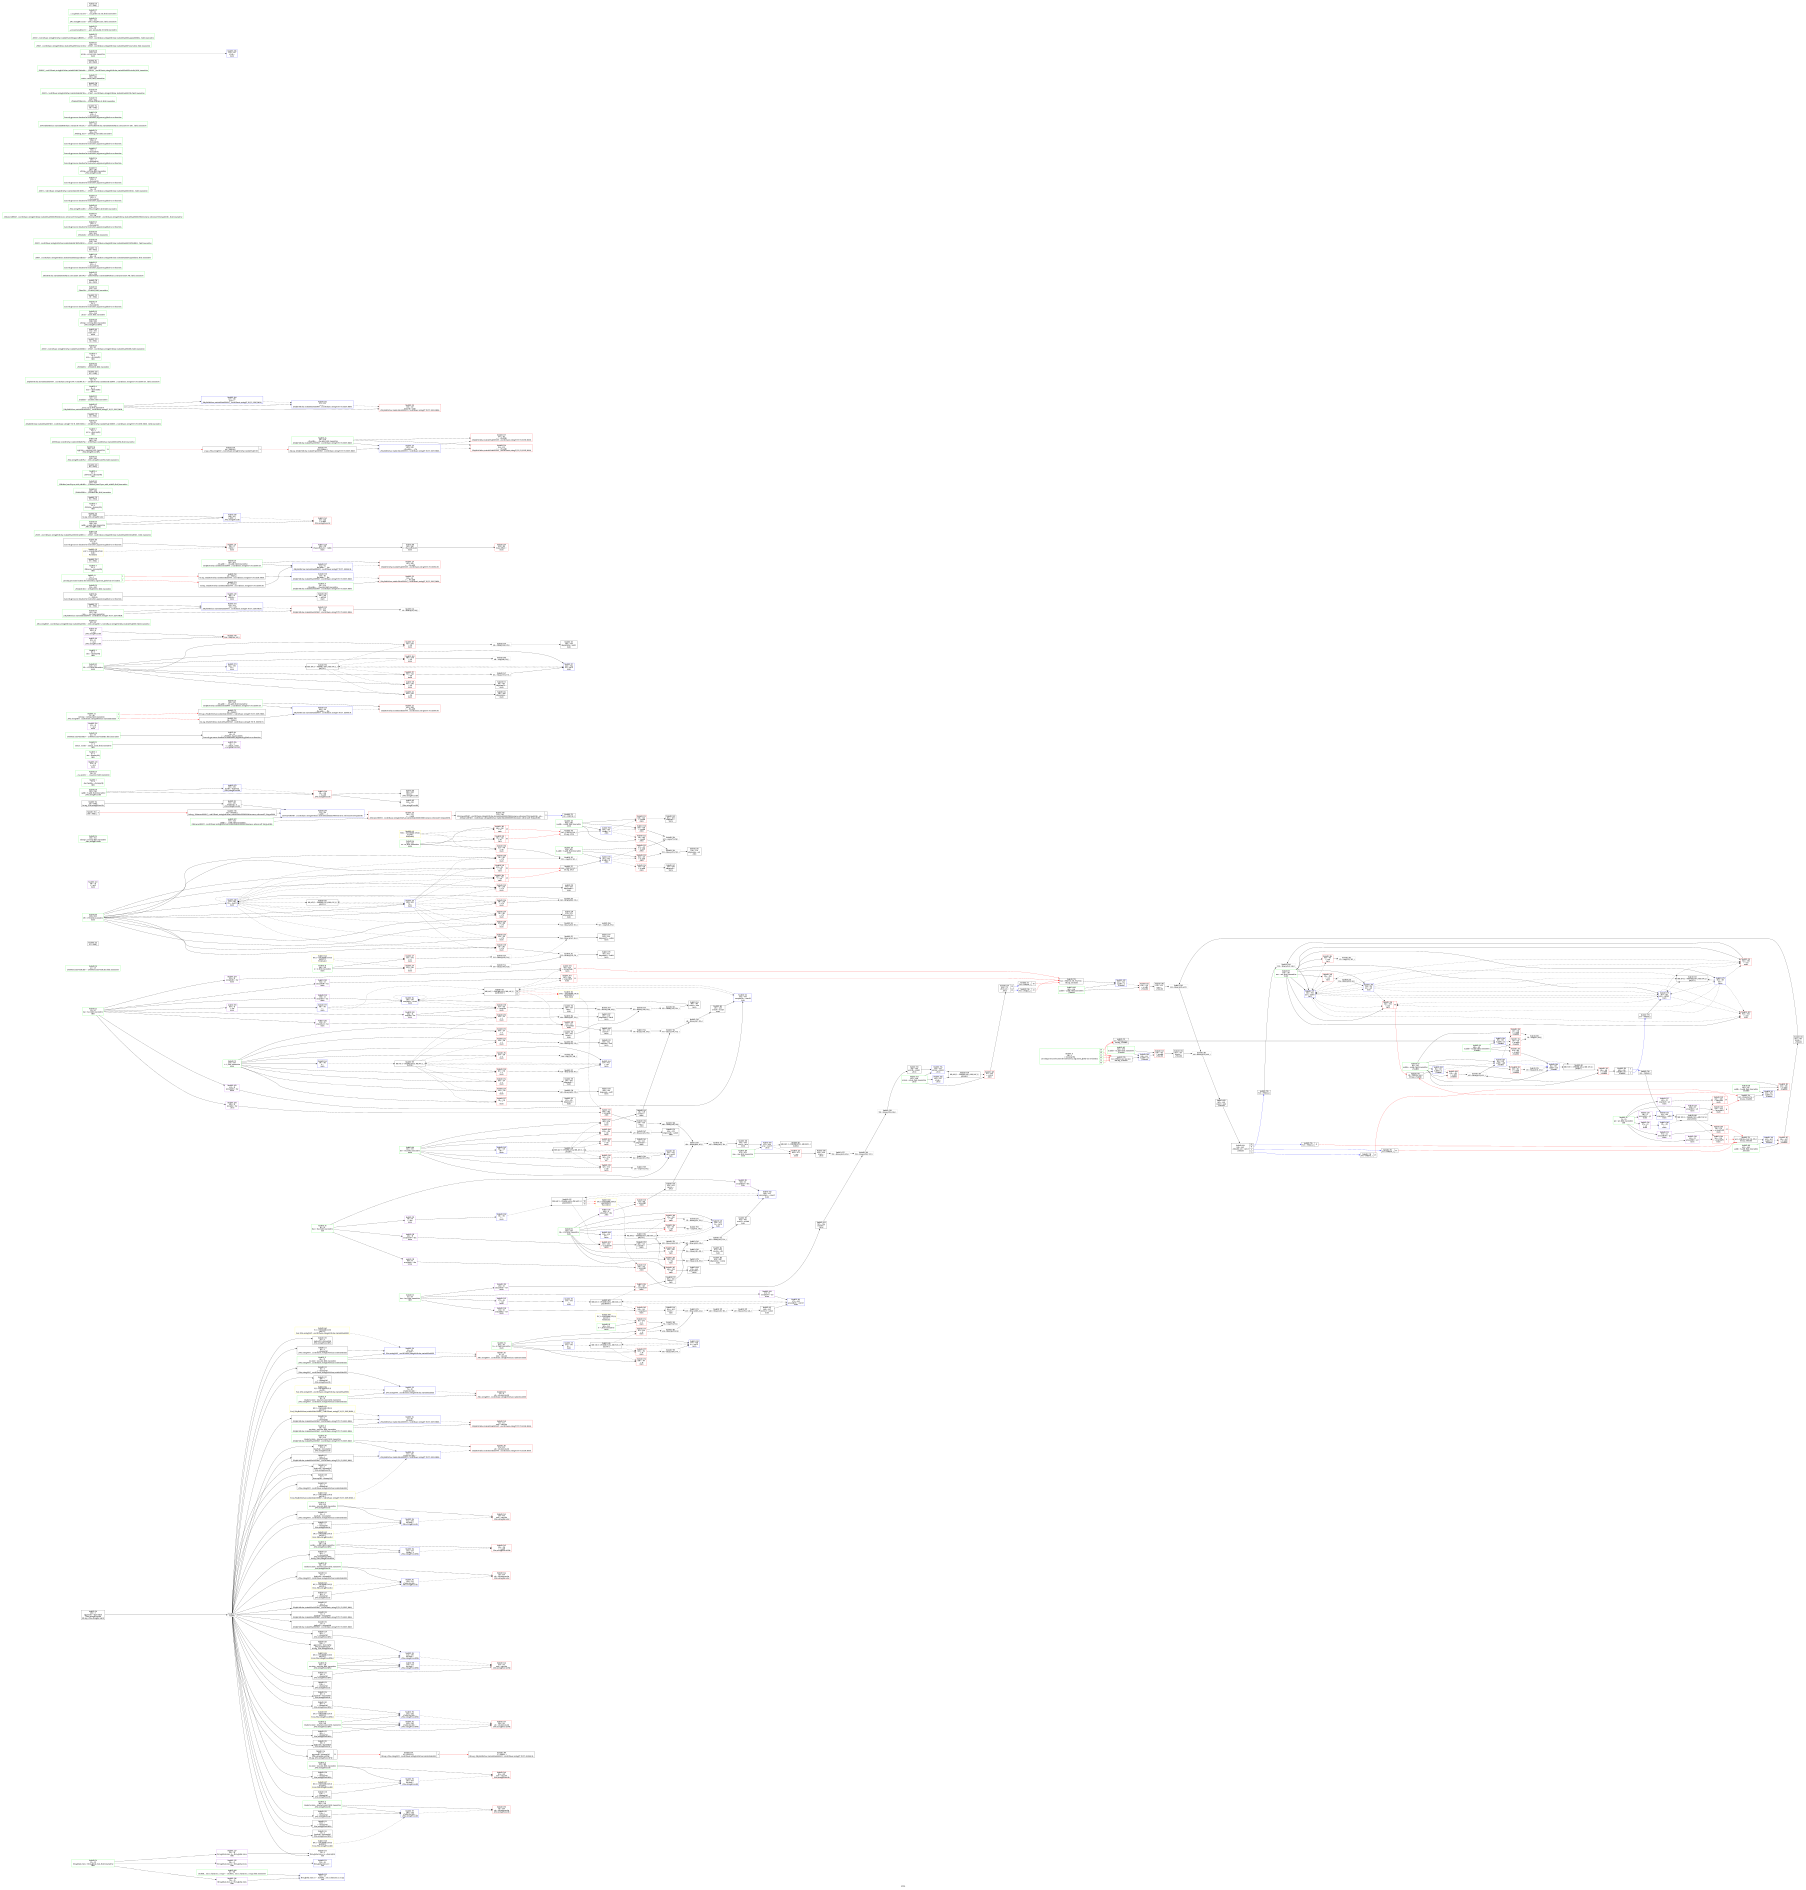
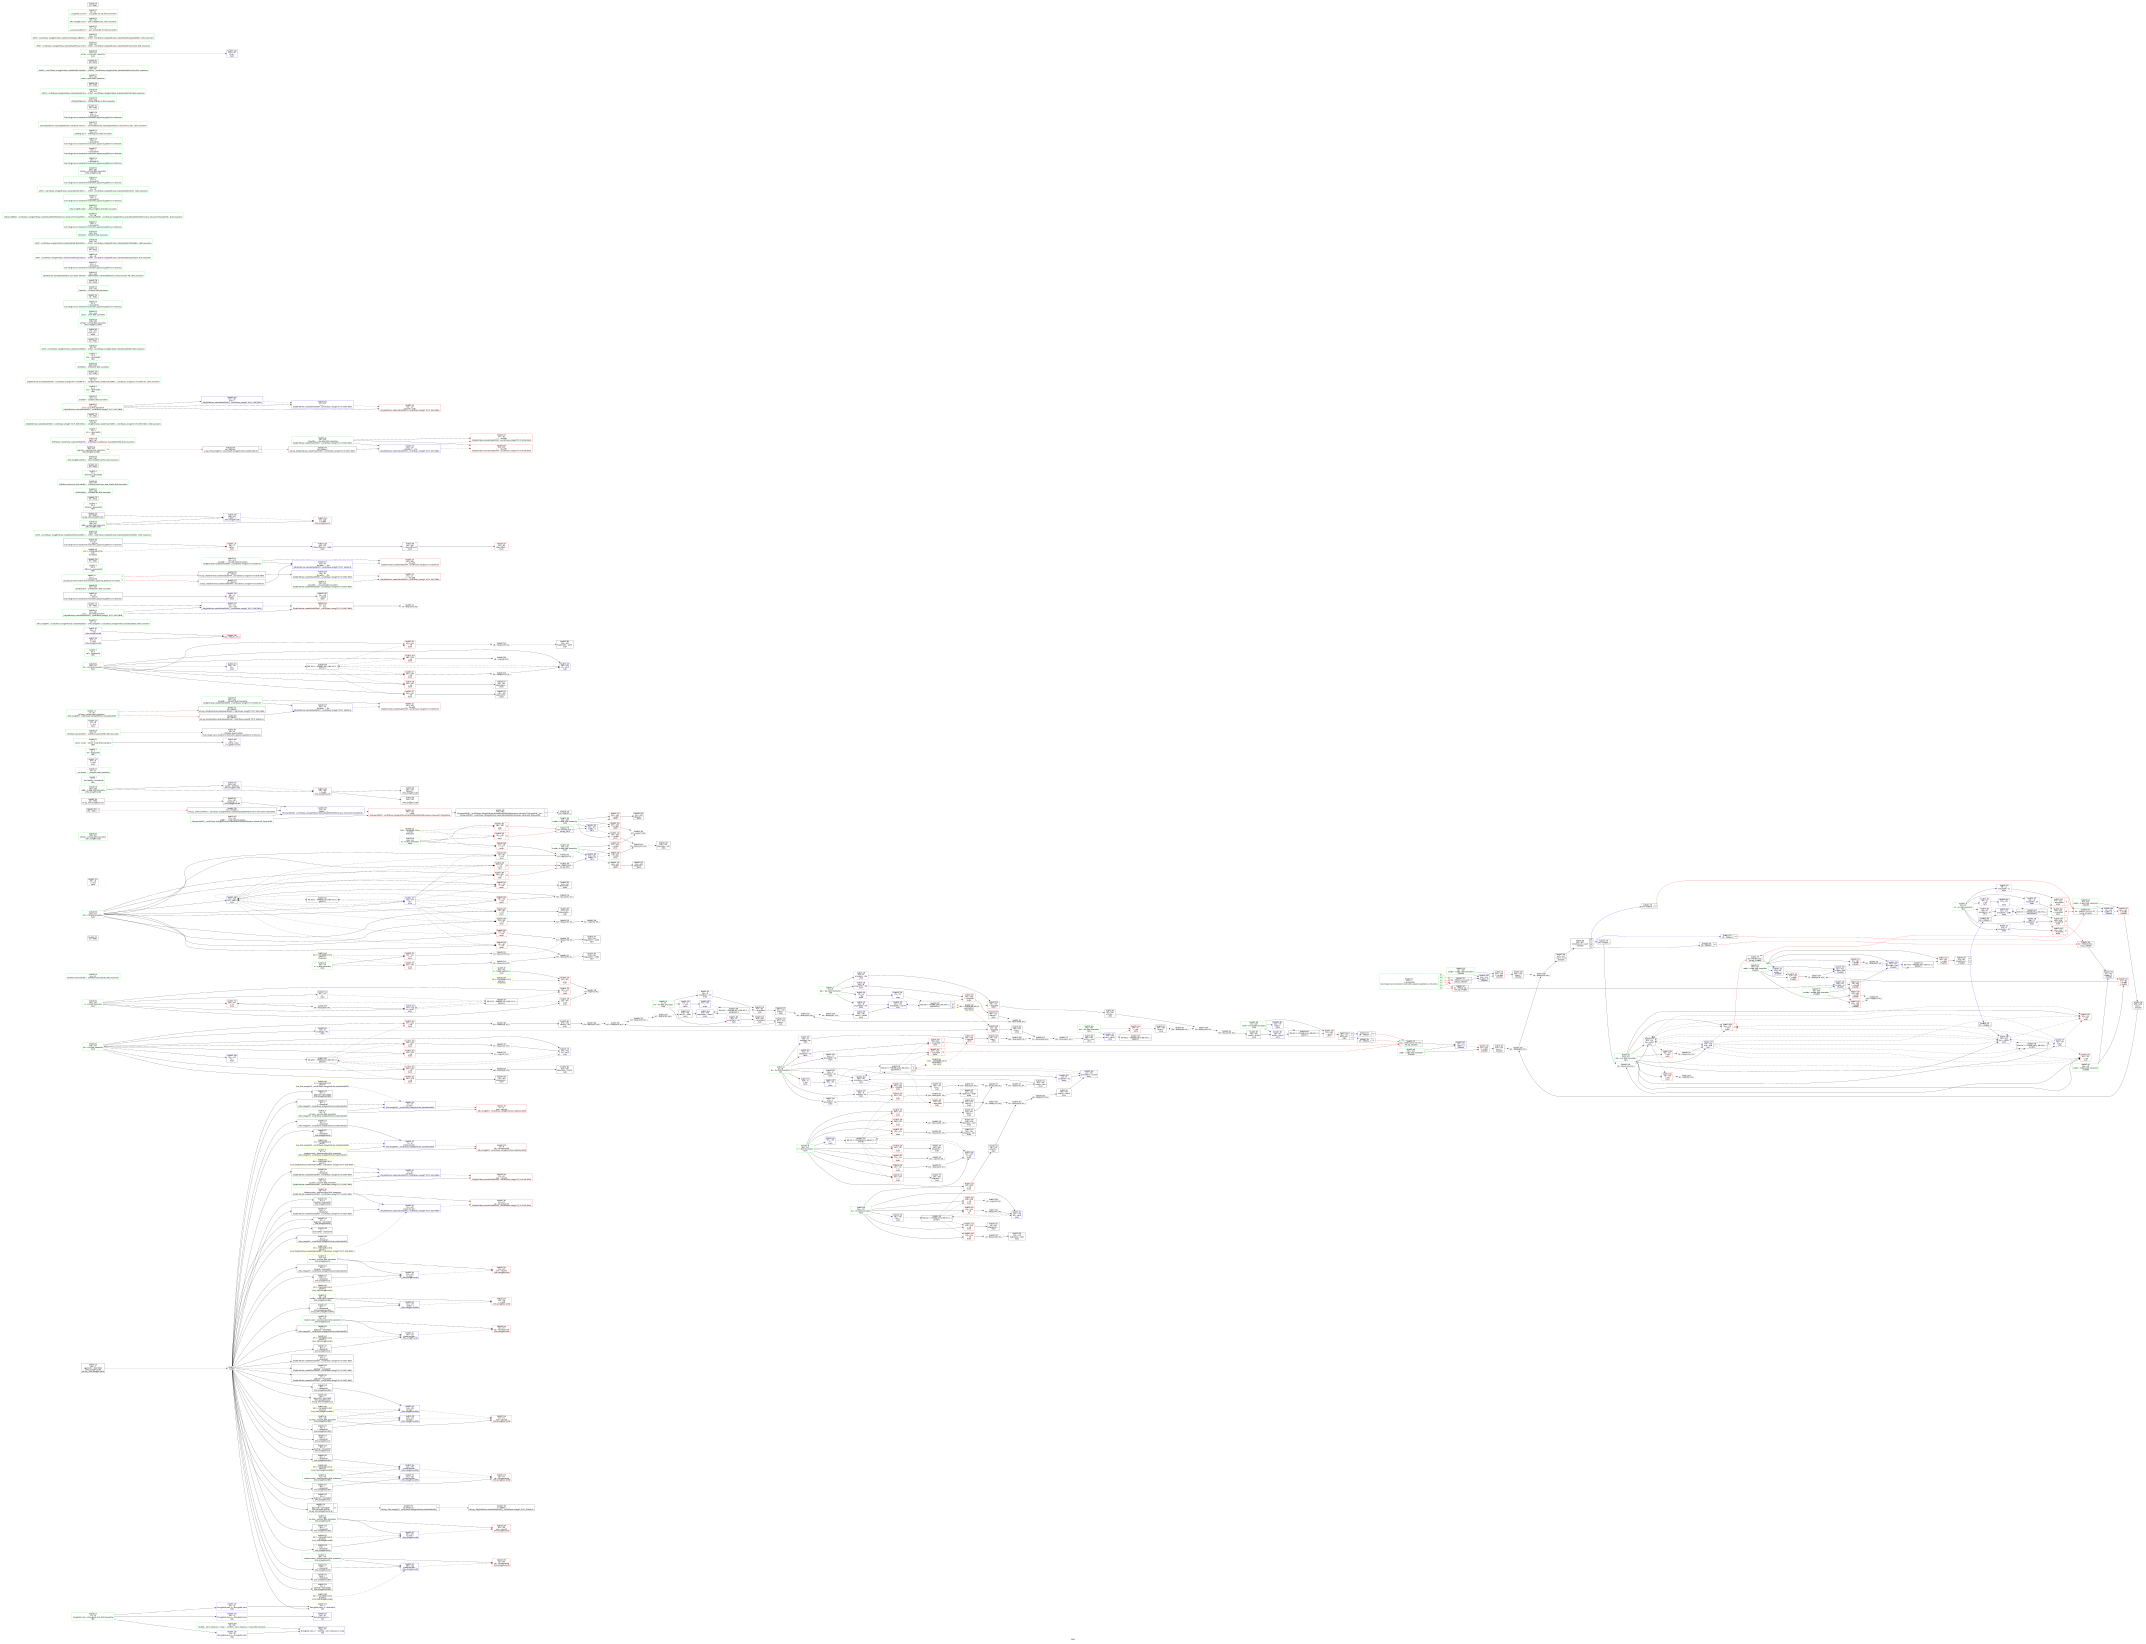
(767, 1294) -> none
(653, 1331) -> (576, 1024)
